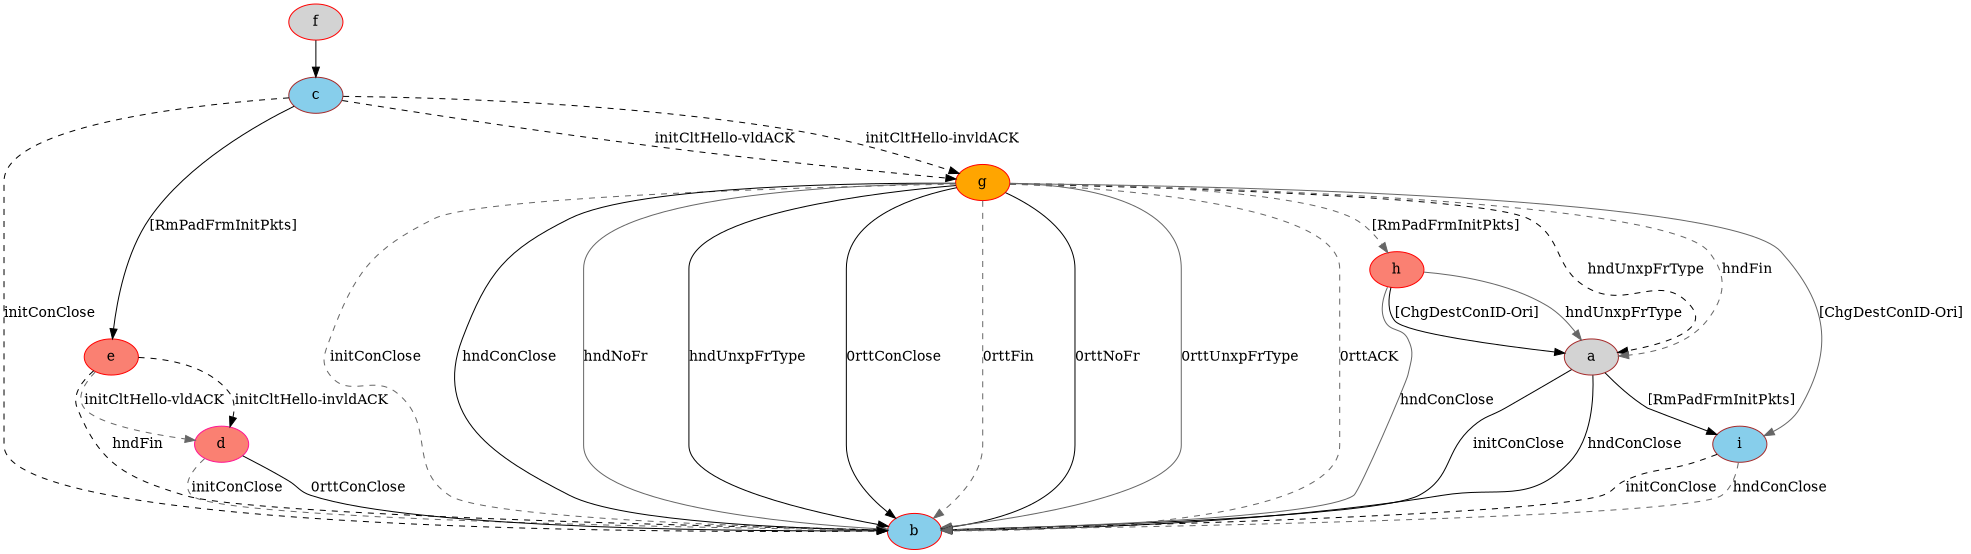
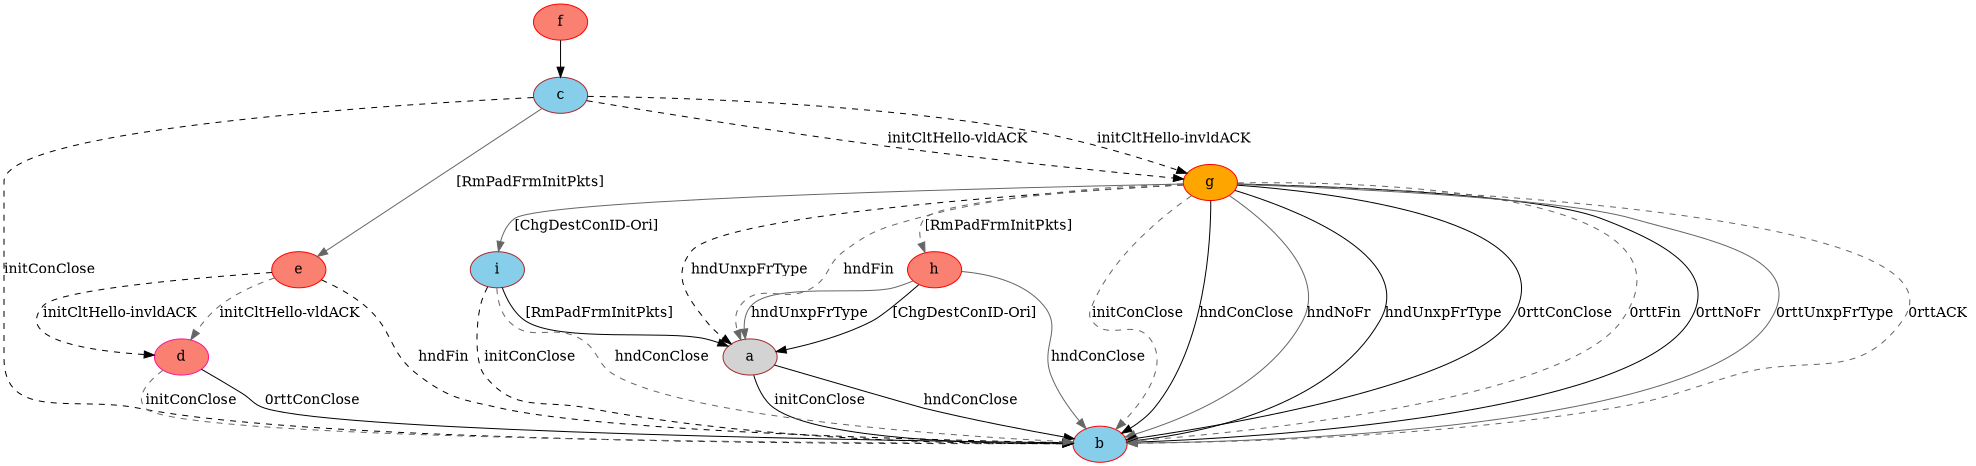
(316, 22) -> (561, 22)
(171, 192) -> (434, 180)
(1651, 410) -> (601, 334)
